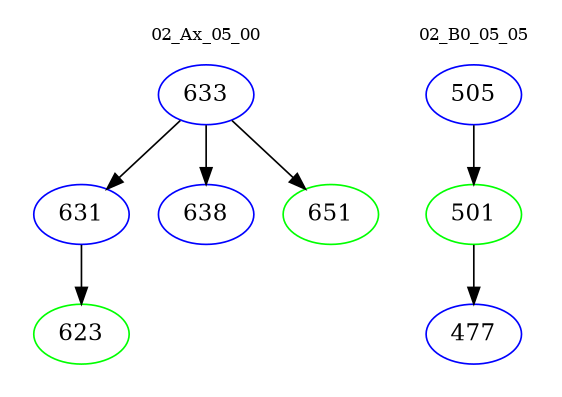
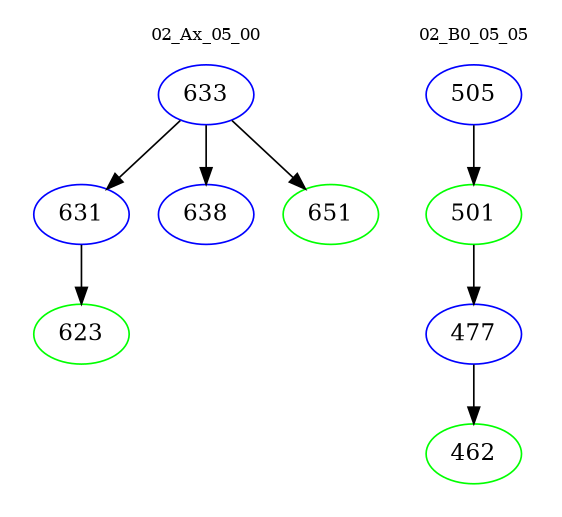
none -> (474, 454)
